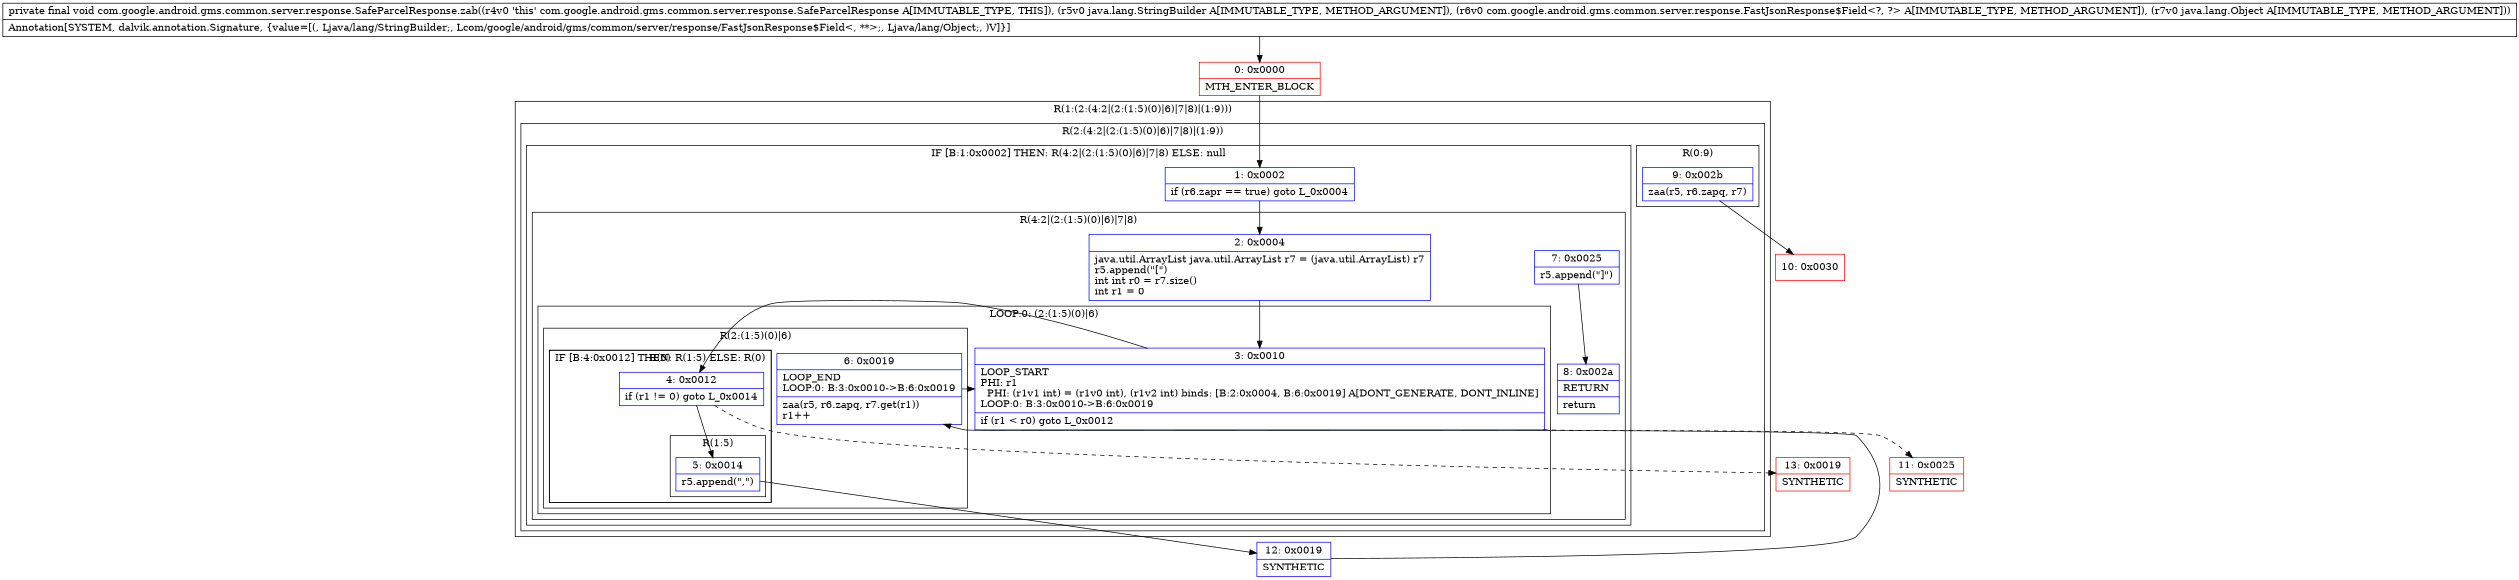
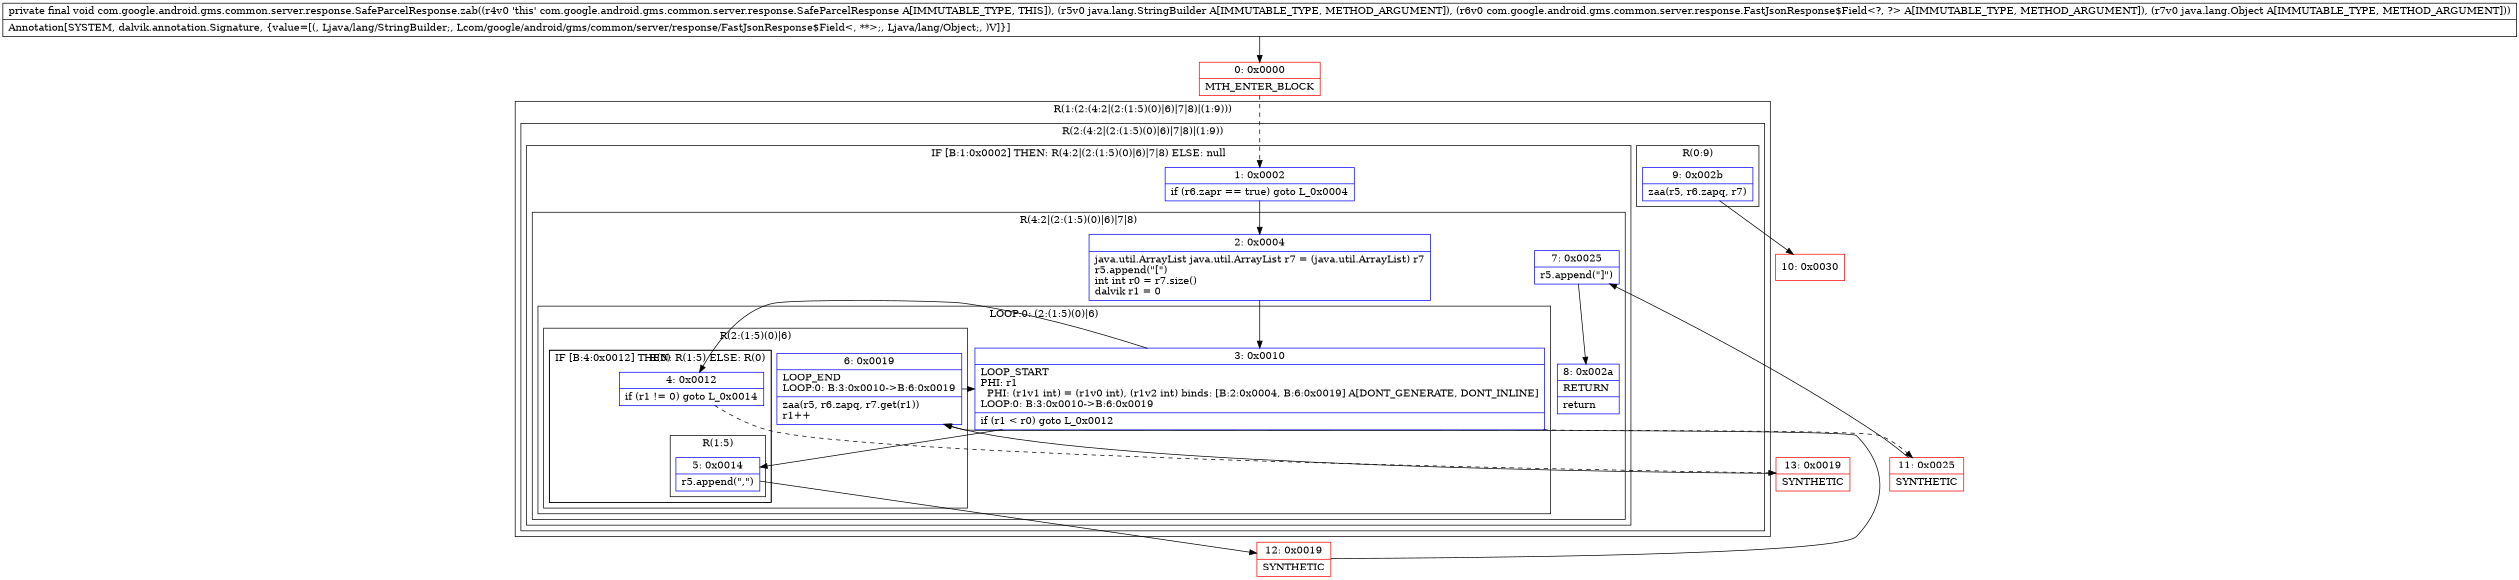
(1260, 128) -> (1260, 128)
(1120, 292) -> (1128, 292)
none -> (1759, 362)
(704, 428) -> (885, 448)
none -> (1156, 453)
(1294, 559) -> (1294, 559)
